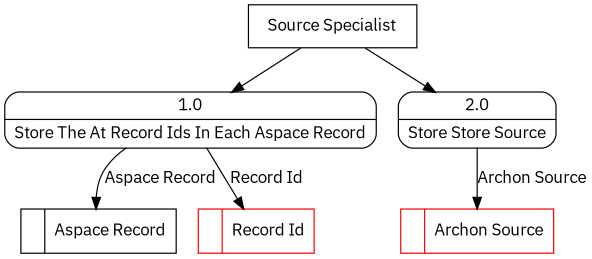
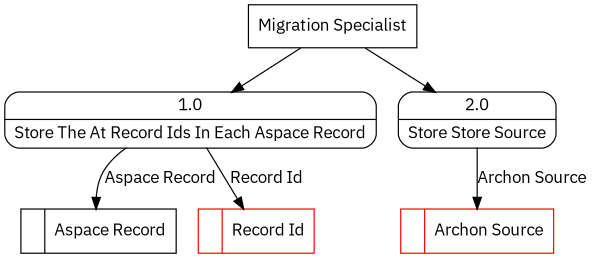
(333, 26) -> (333, 26)
